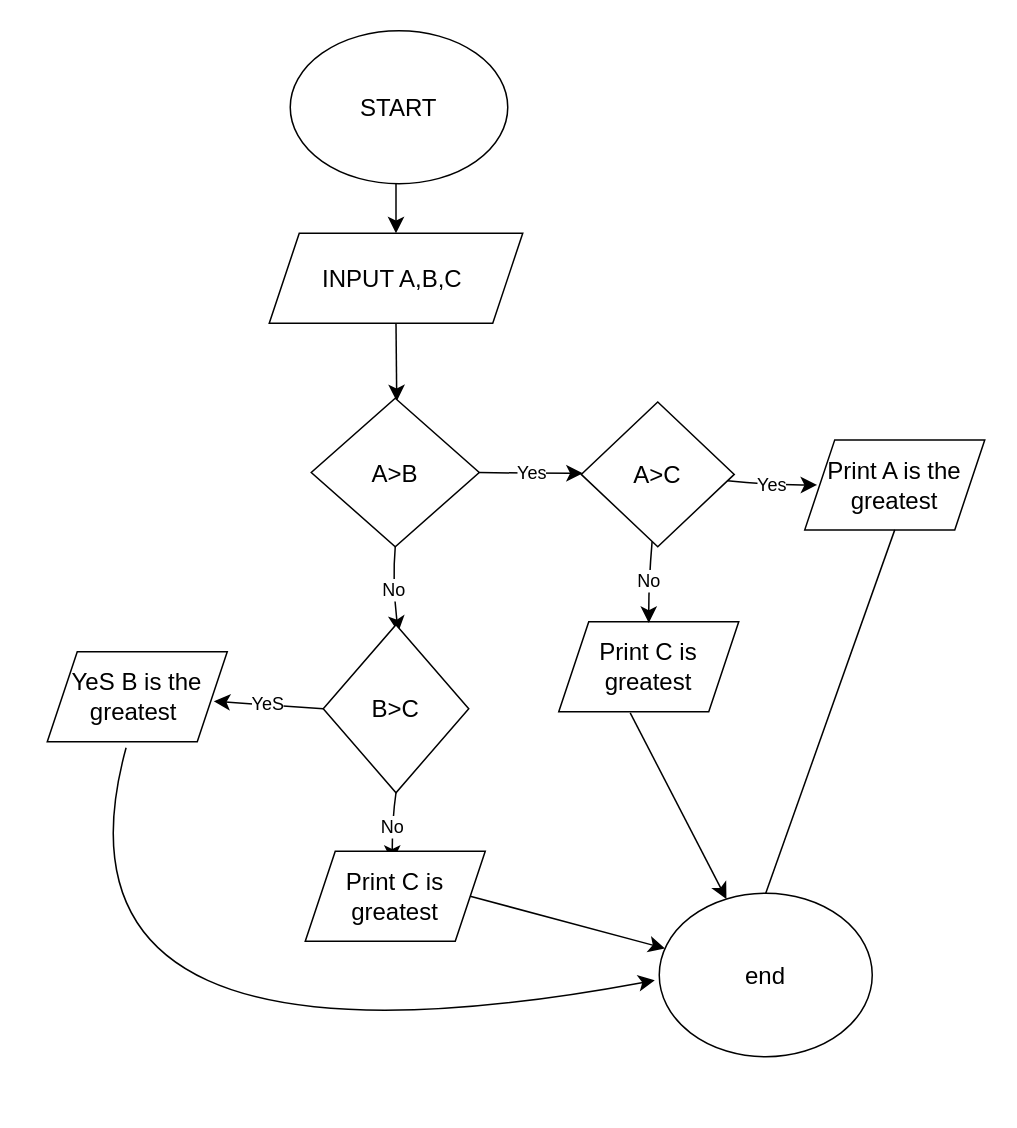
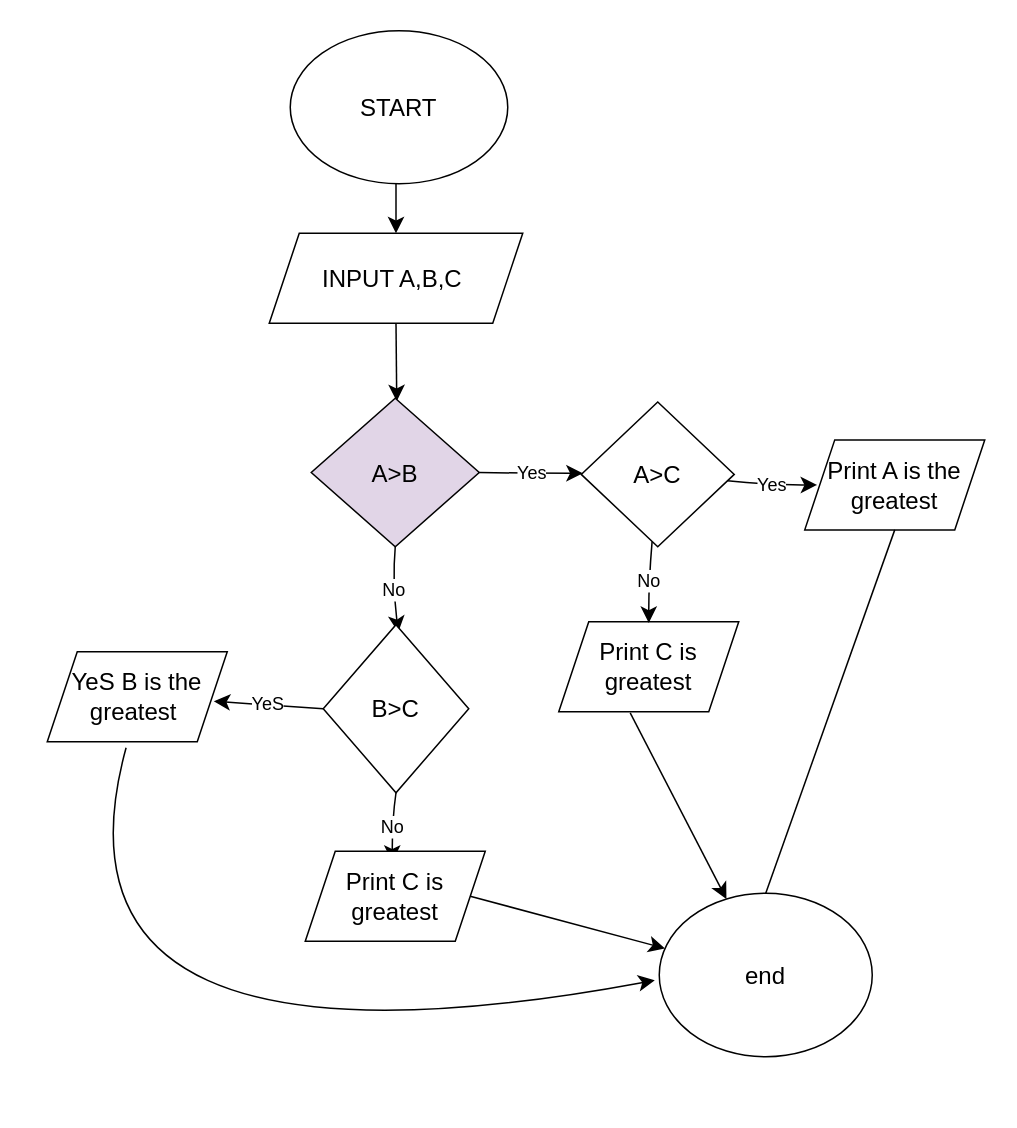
(395, 473) -> (395, 473)
